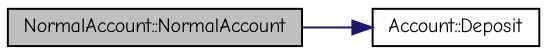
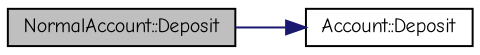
(155, 27) -> (122, 27)
